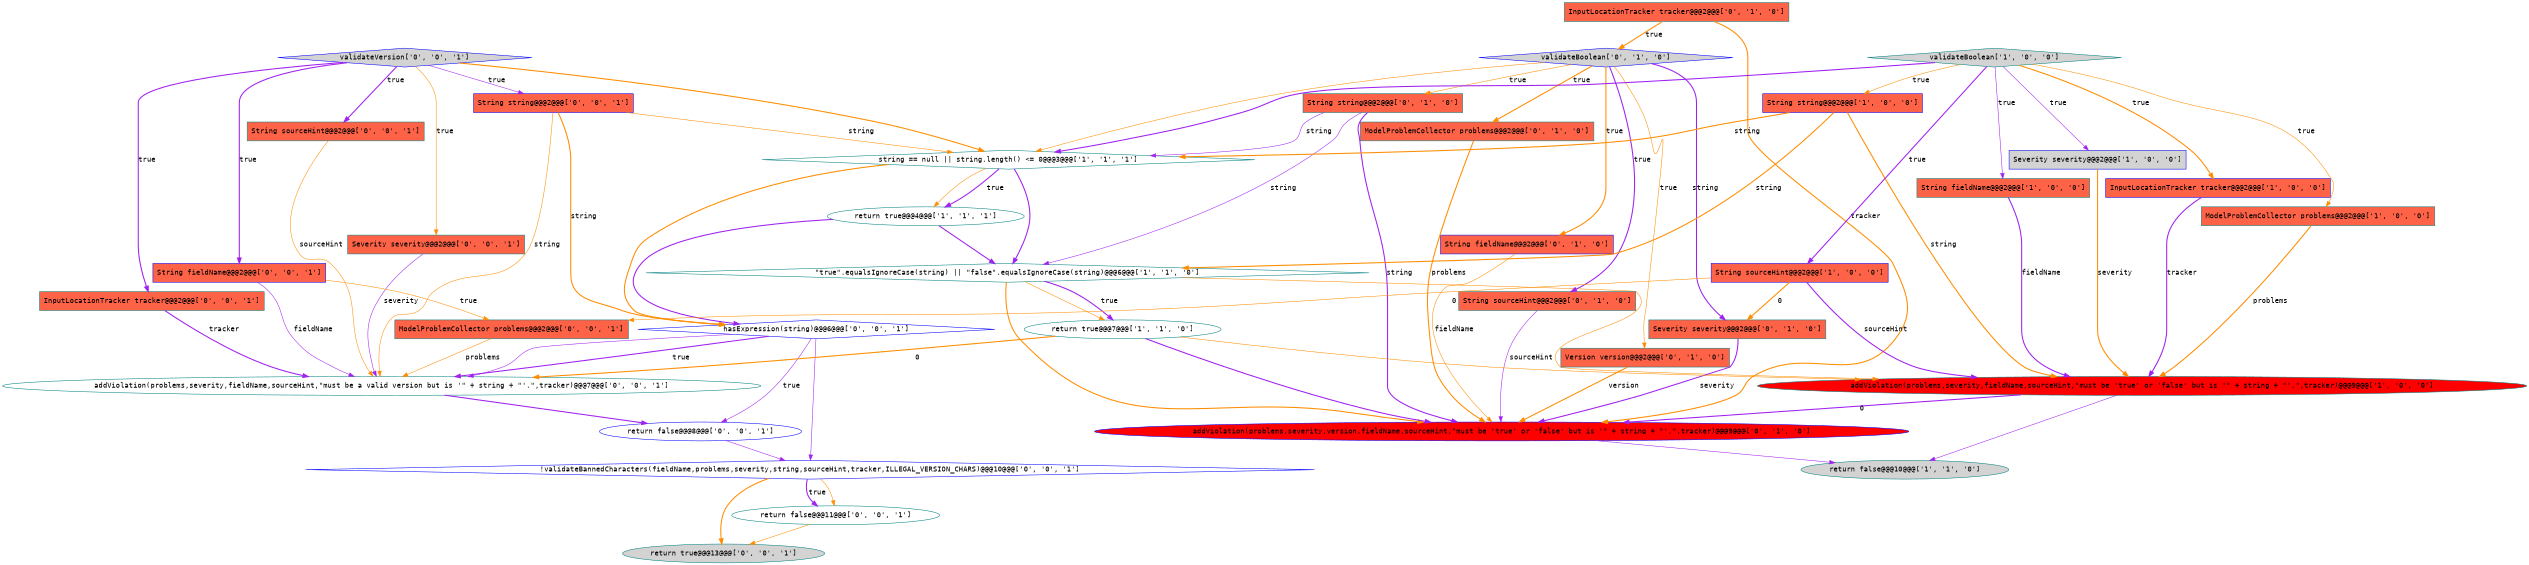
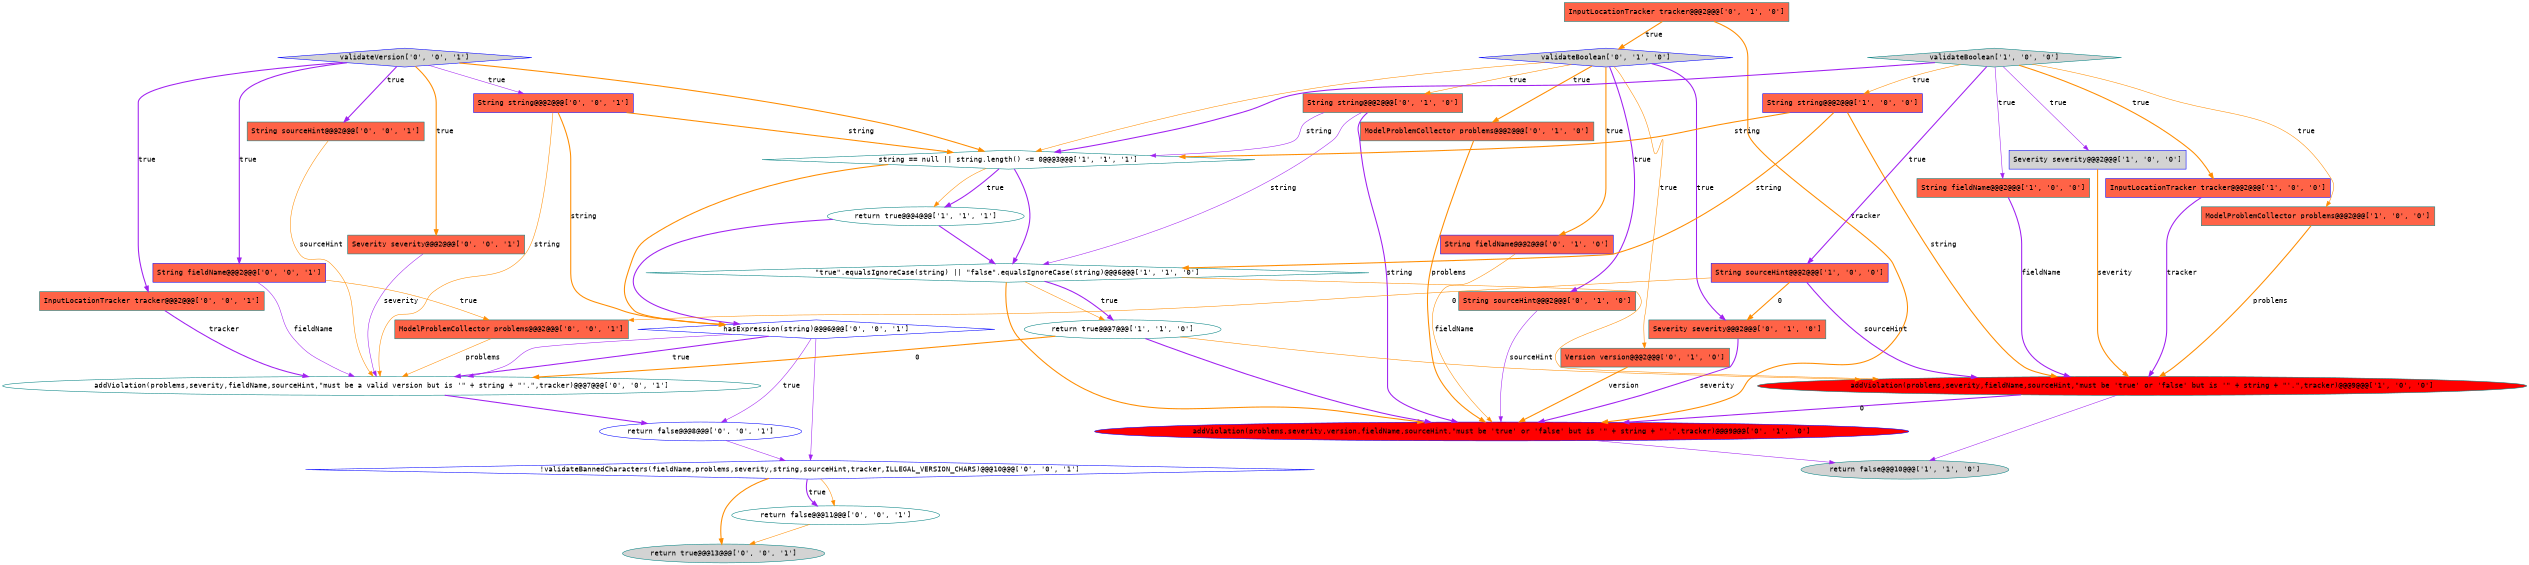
(787, 132) -> (787, 132)
(436, 145) -> (436, 145)
(1705, 188) -> (1705, 188)
